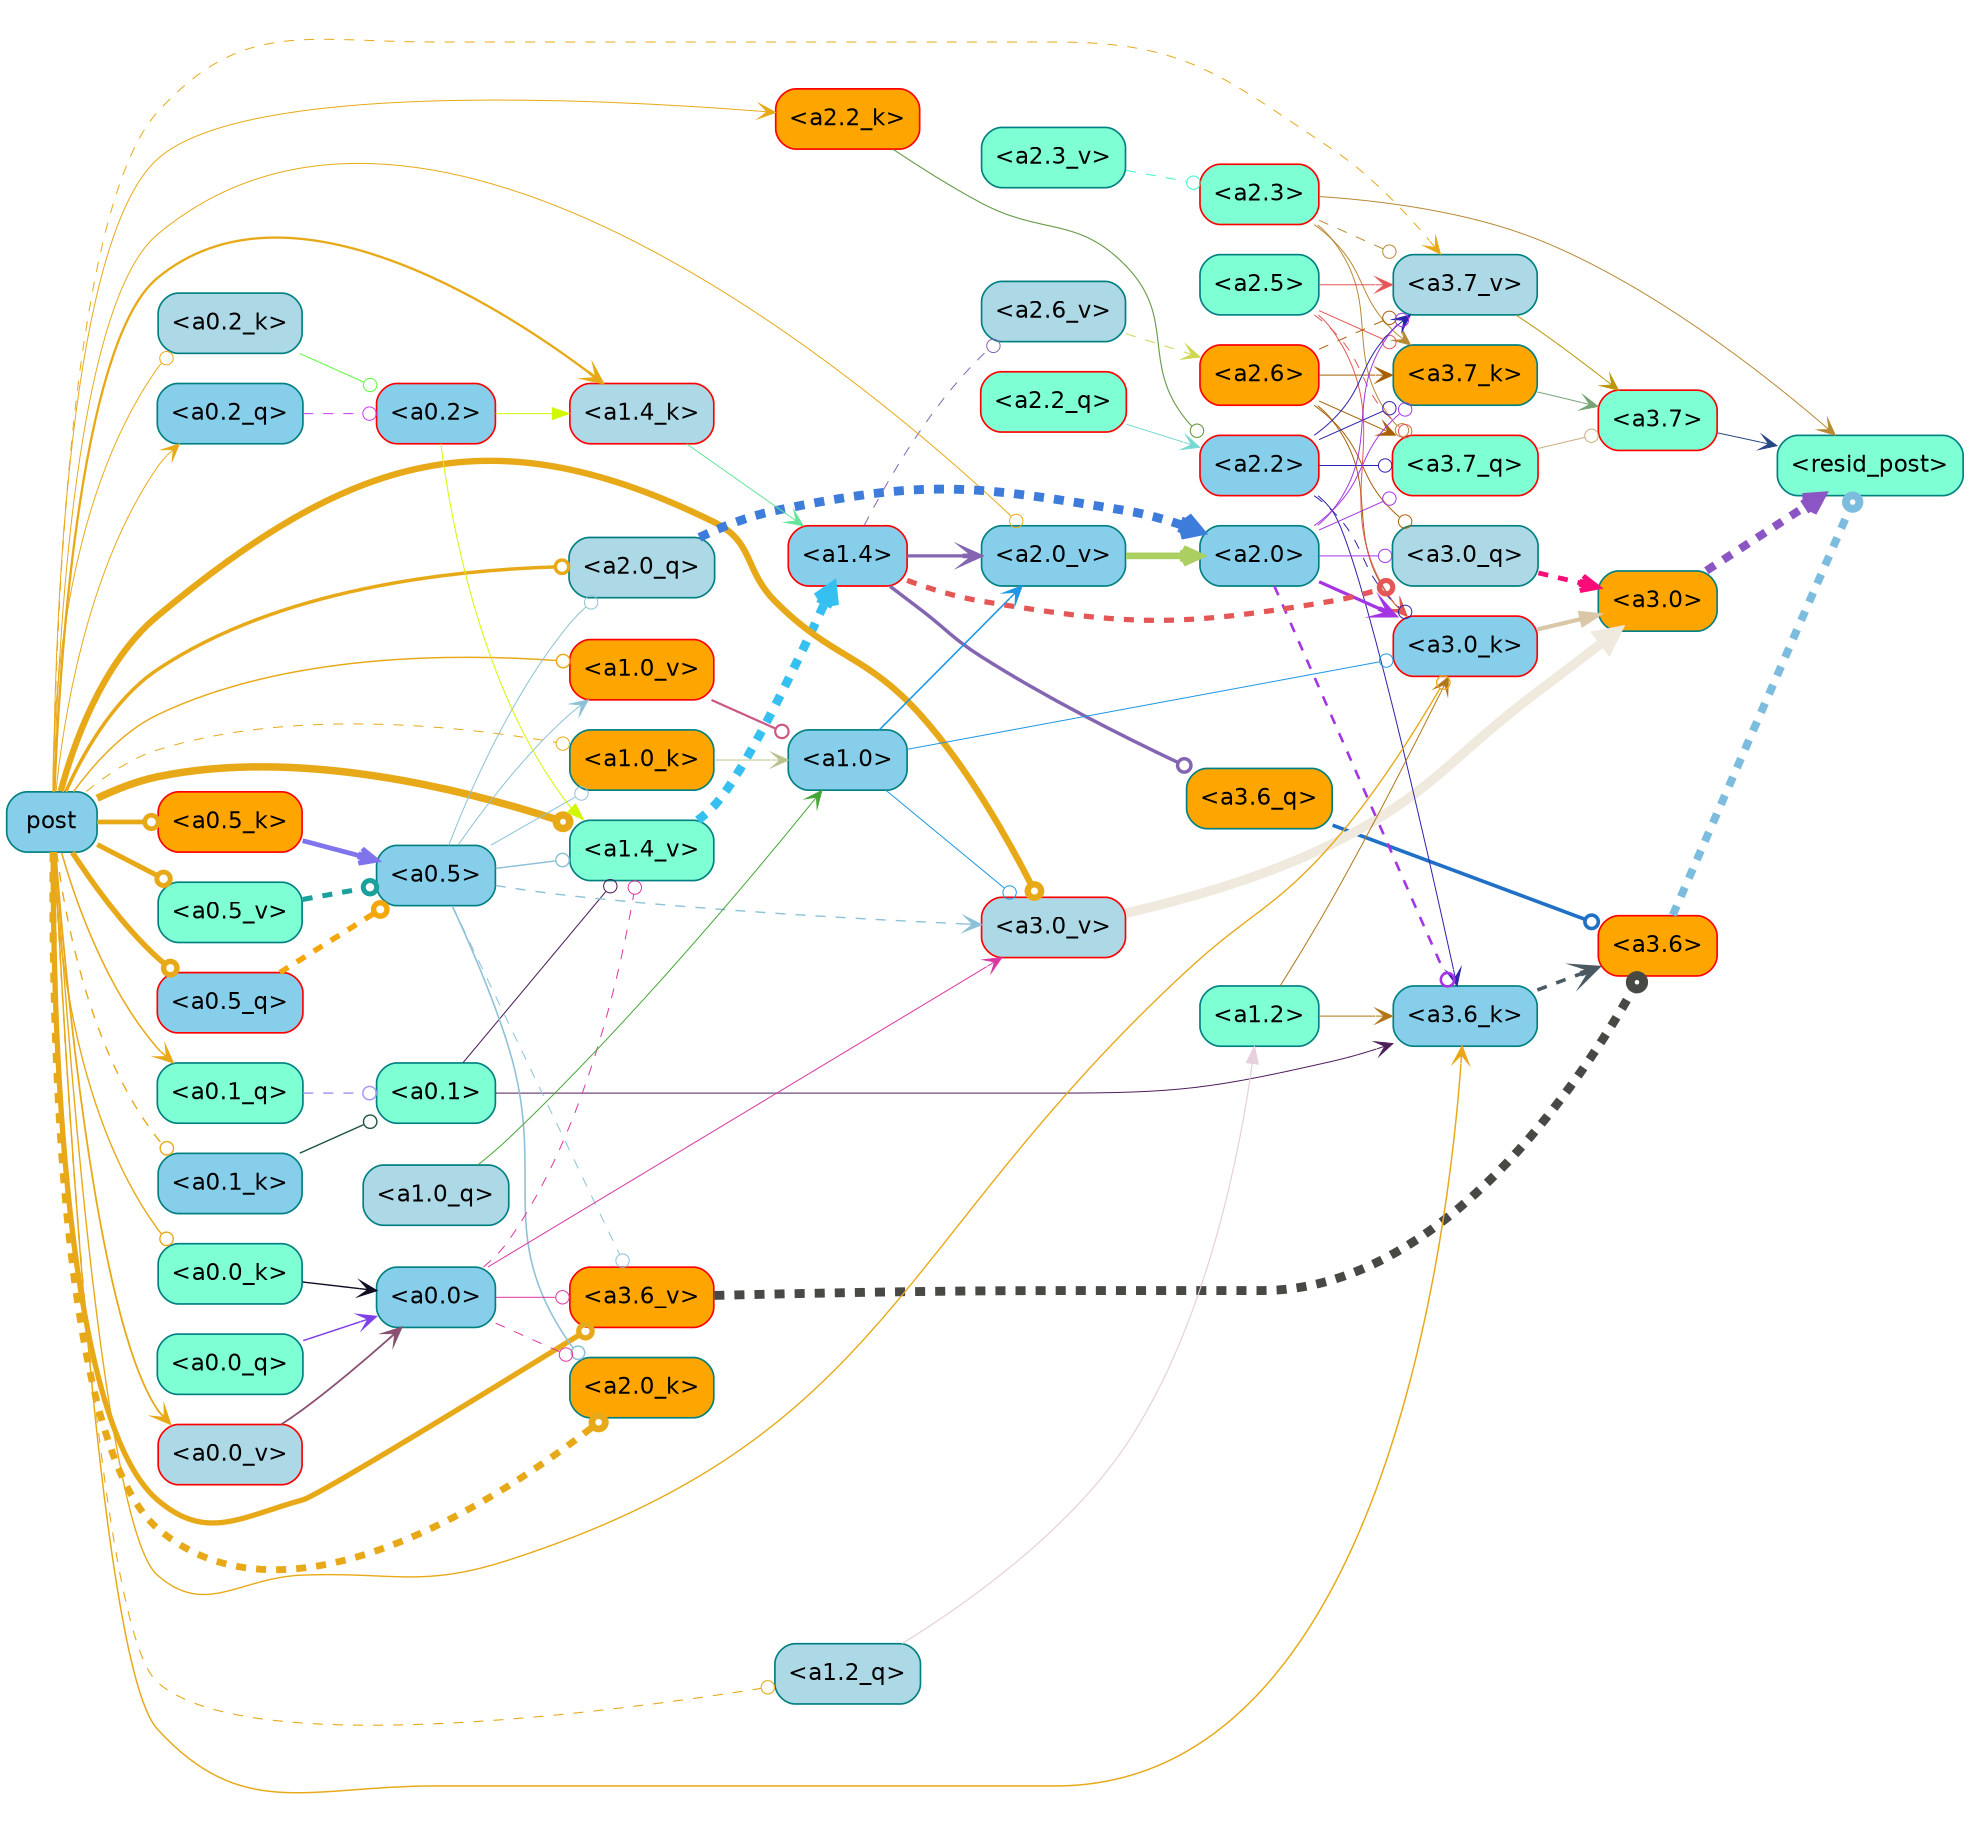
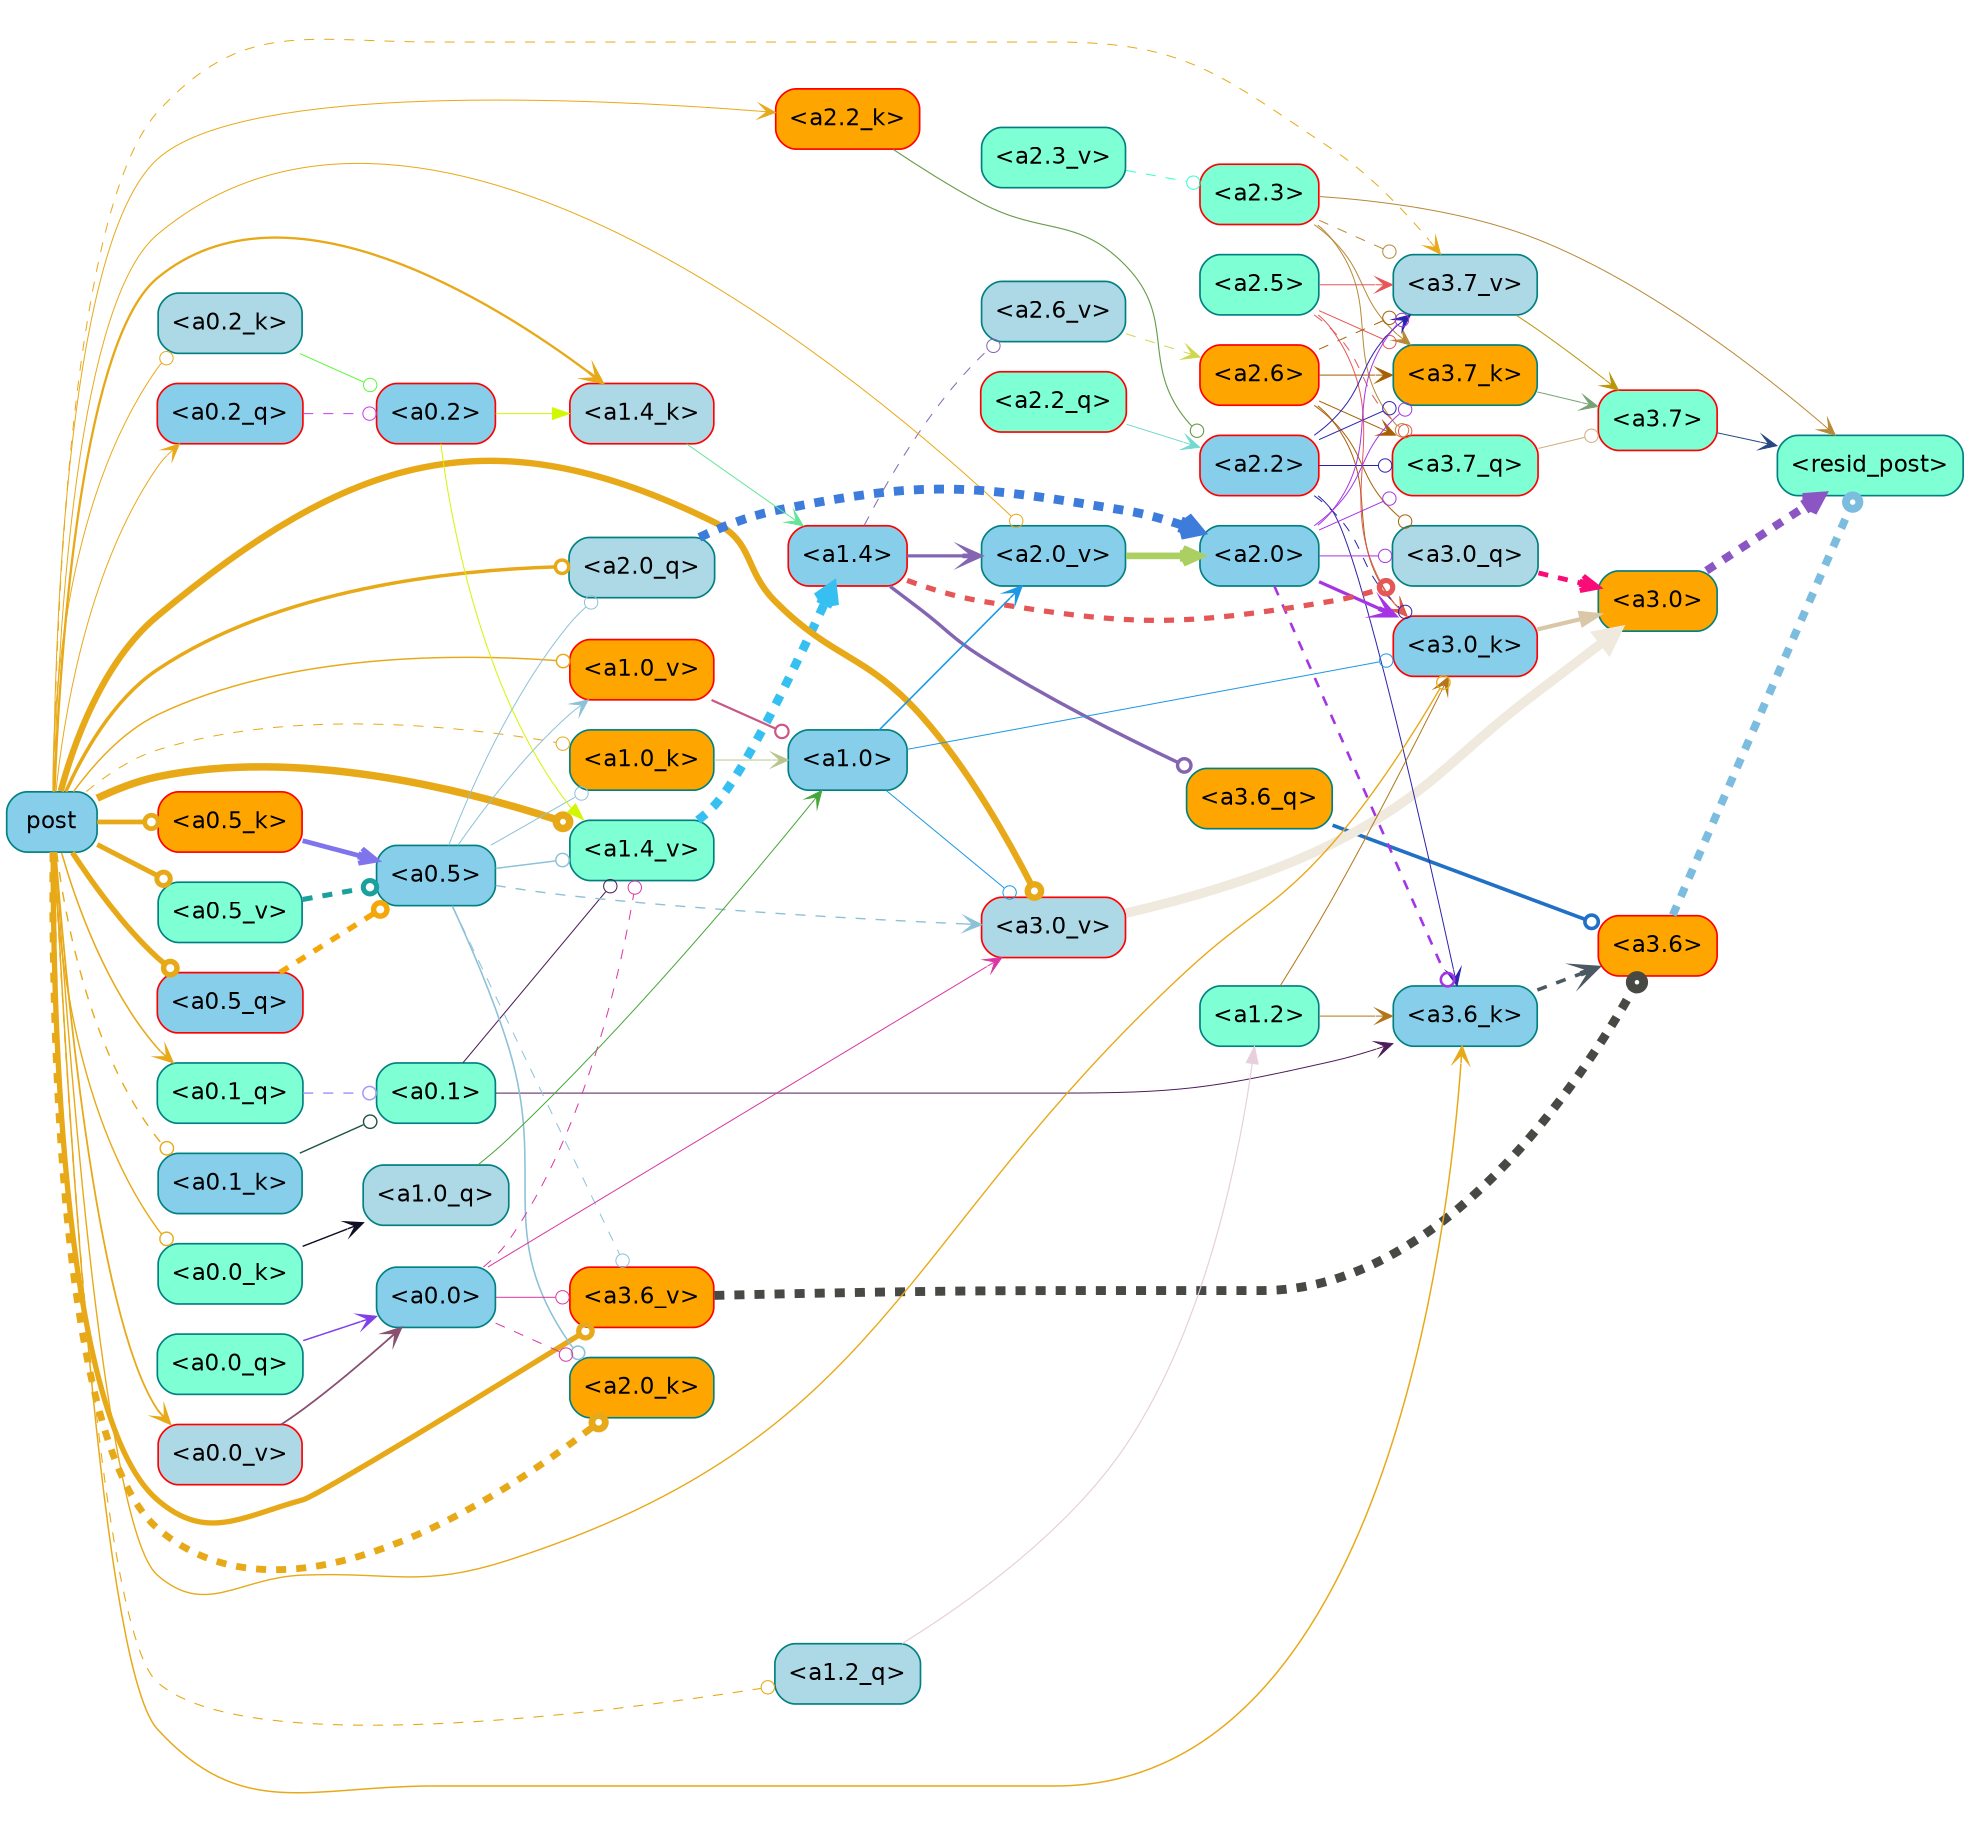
(230, 414) -> (230, 414)
(331, 1285) -> (325, 1238)
